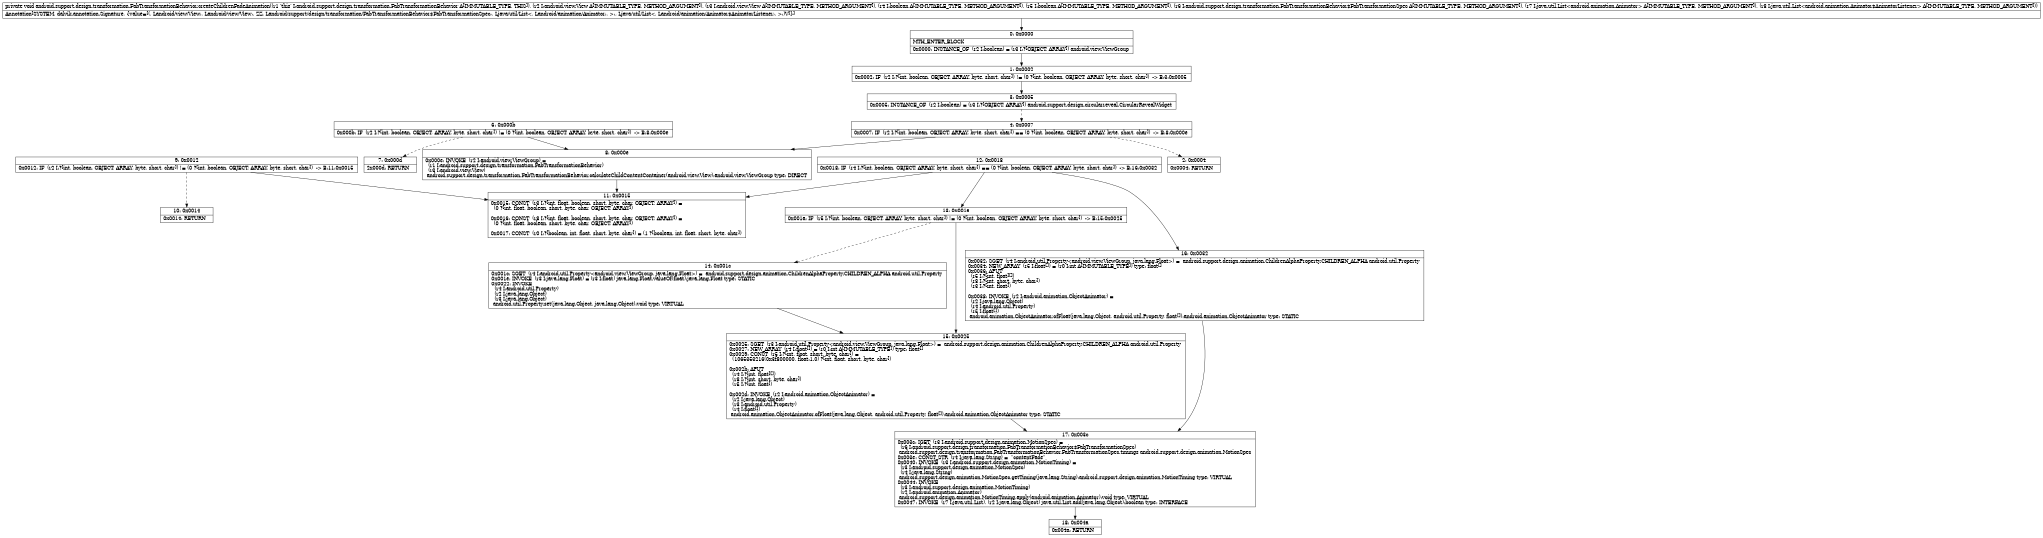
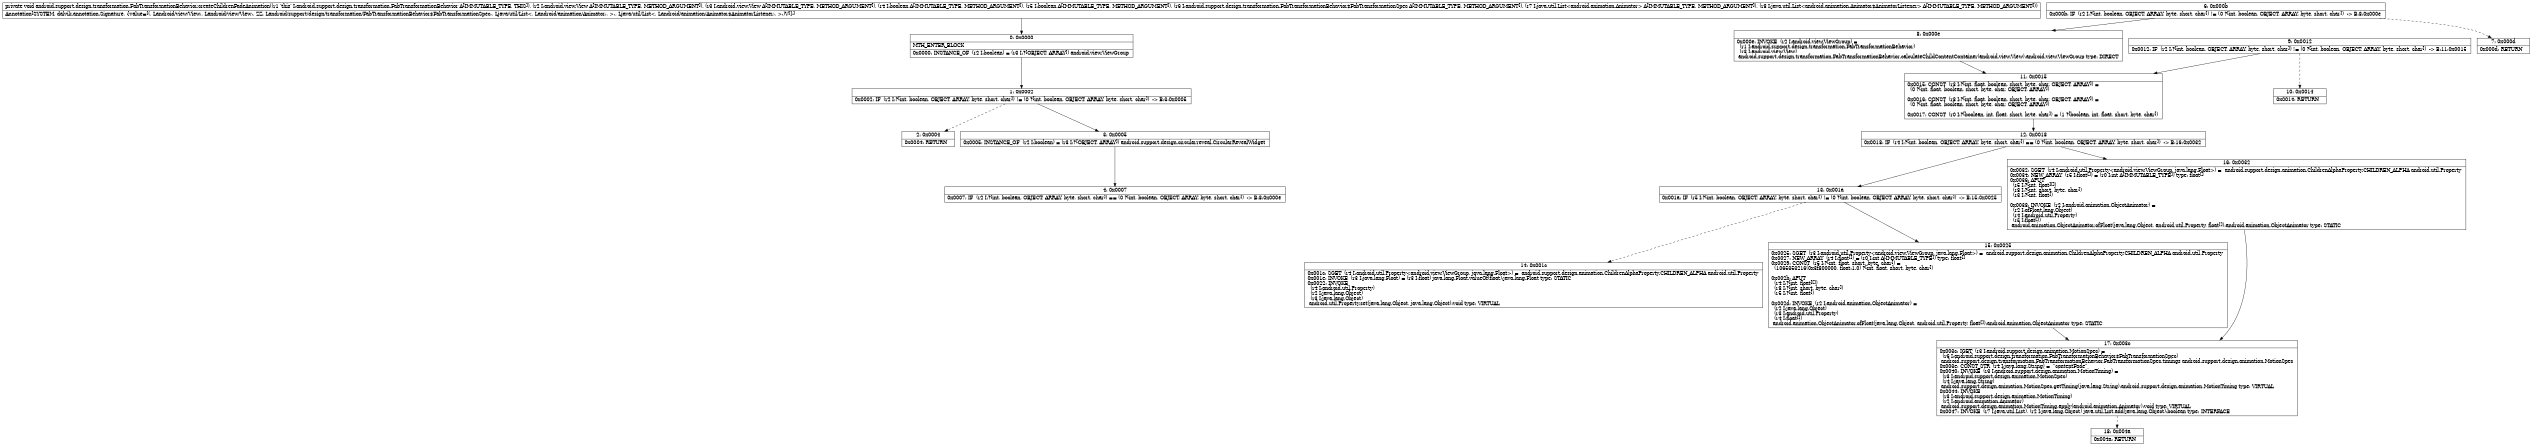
(1022, 114) -> (1115, 165)
(865, 143) -> none
(1145, 144) -> (976, 117)
(390, 168) -> (2503, 50)
(841, 184) -> (2033, 123)
(996, 302) -> (2041, 211)
(809, 320) -> none
(1075, 511) -> (2117, 420)
